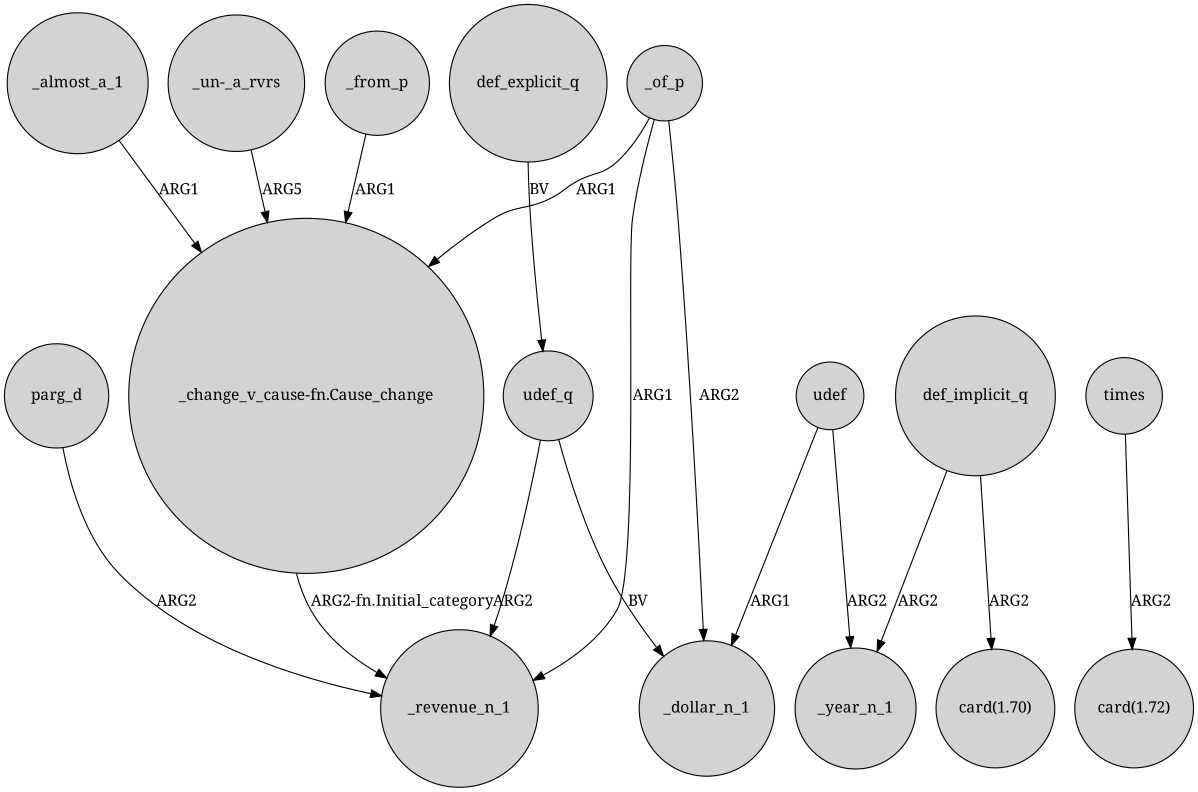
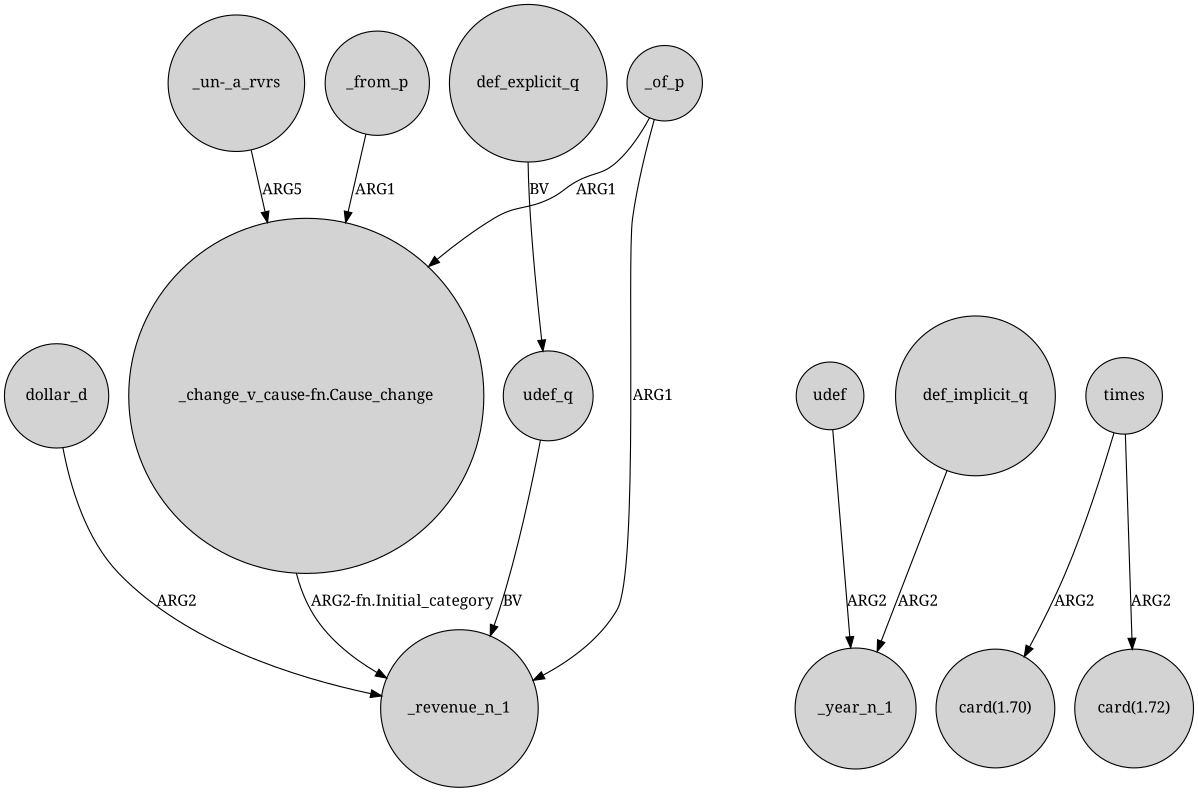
(78, 83) -> none
(57, 396) -> (57, 396)
(986, 557) -> (1078, 542)
(513, 602) -> (513, 602)
(707, 709) -> none
